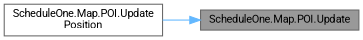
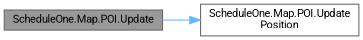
(176, 20) -> (176, 20)
